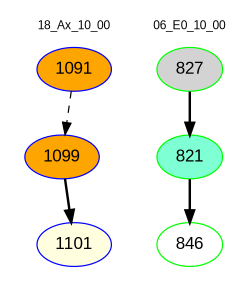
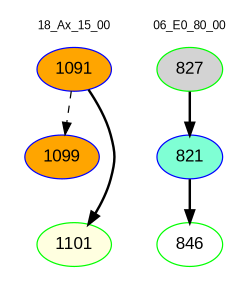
(74, 26) -> (74, 26)
(190, 26) -> (190, 26)
(190, 157) -> (190, 157)
(67, 194) -> (114, 151)
(74, 245) -> (74, 245)
